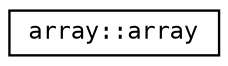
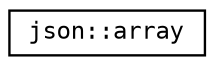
(114, 33) -> (107, 33)
